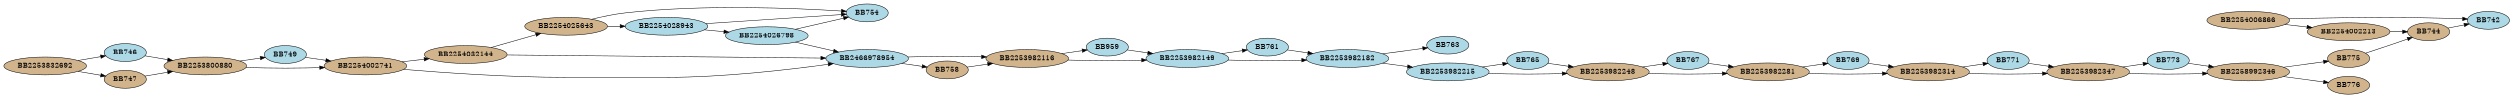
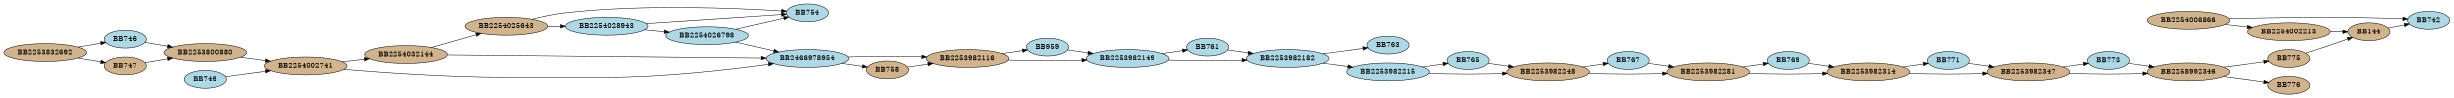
(2429, 32) -> (2369, 32)
(250, 60) -> none
